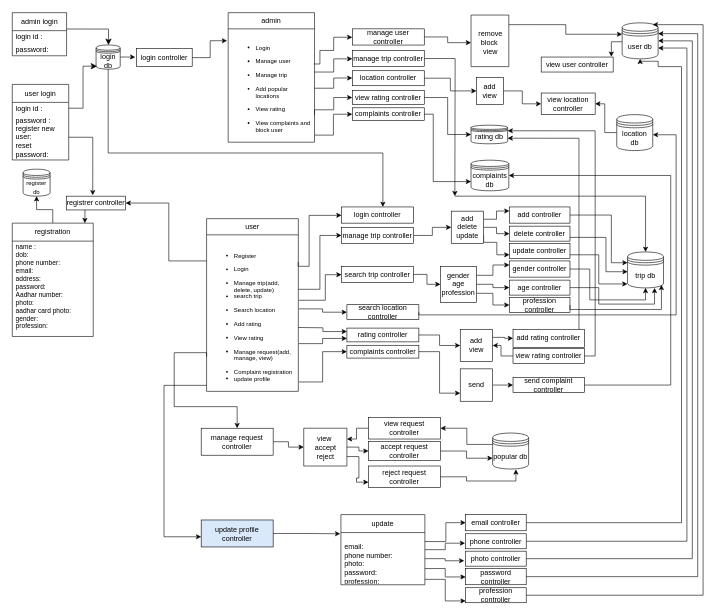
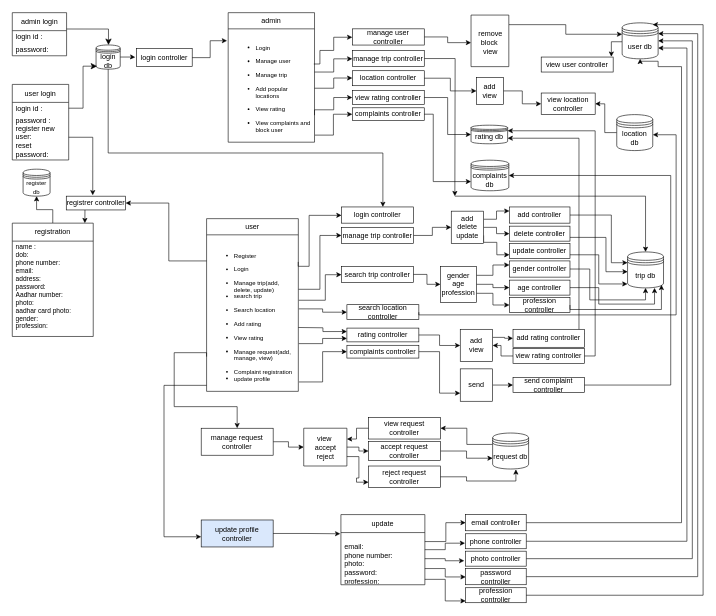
(511, 457) -> (511, 457)
